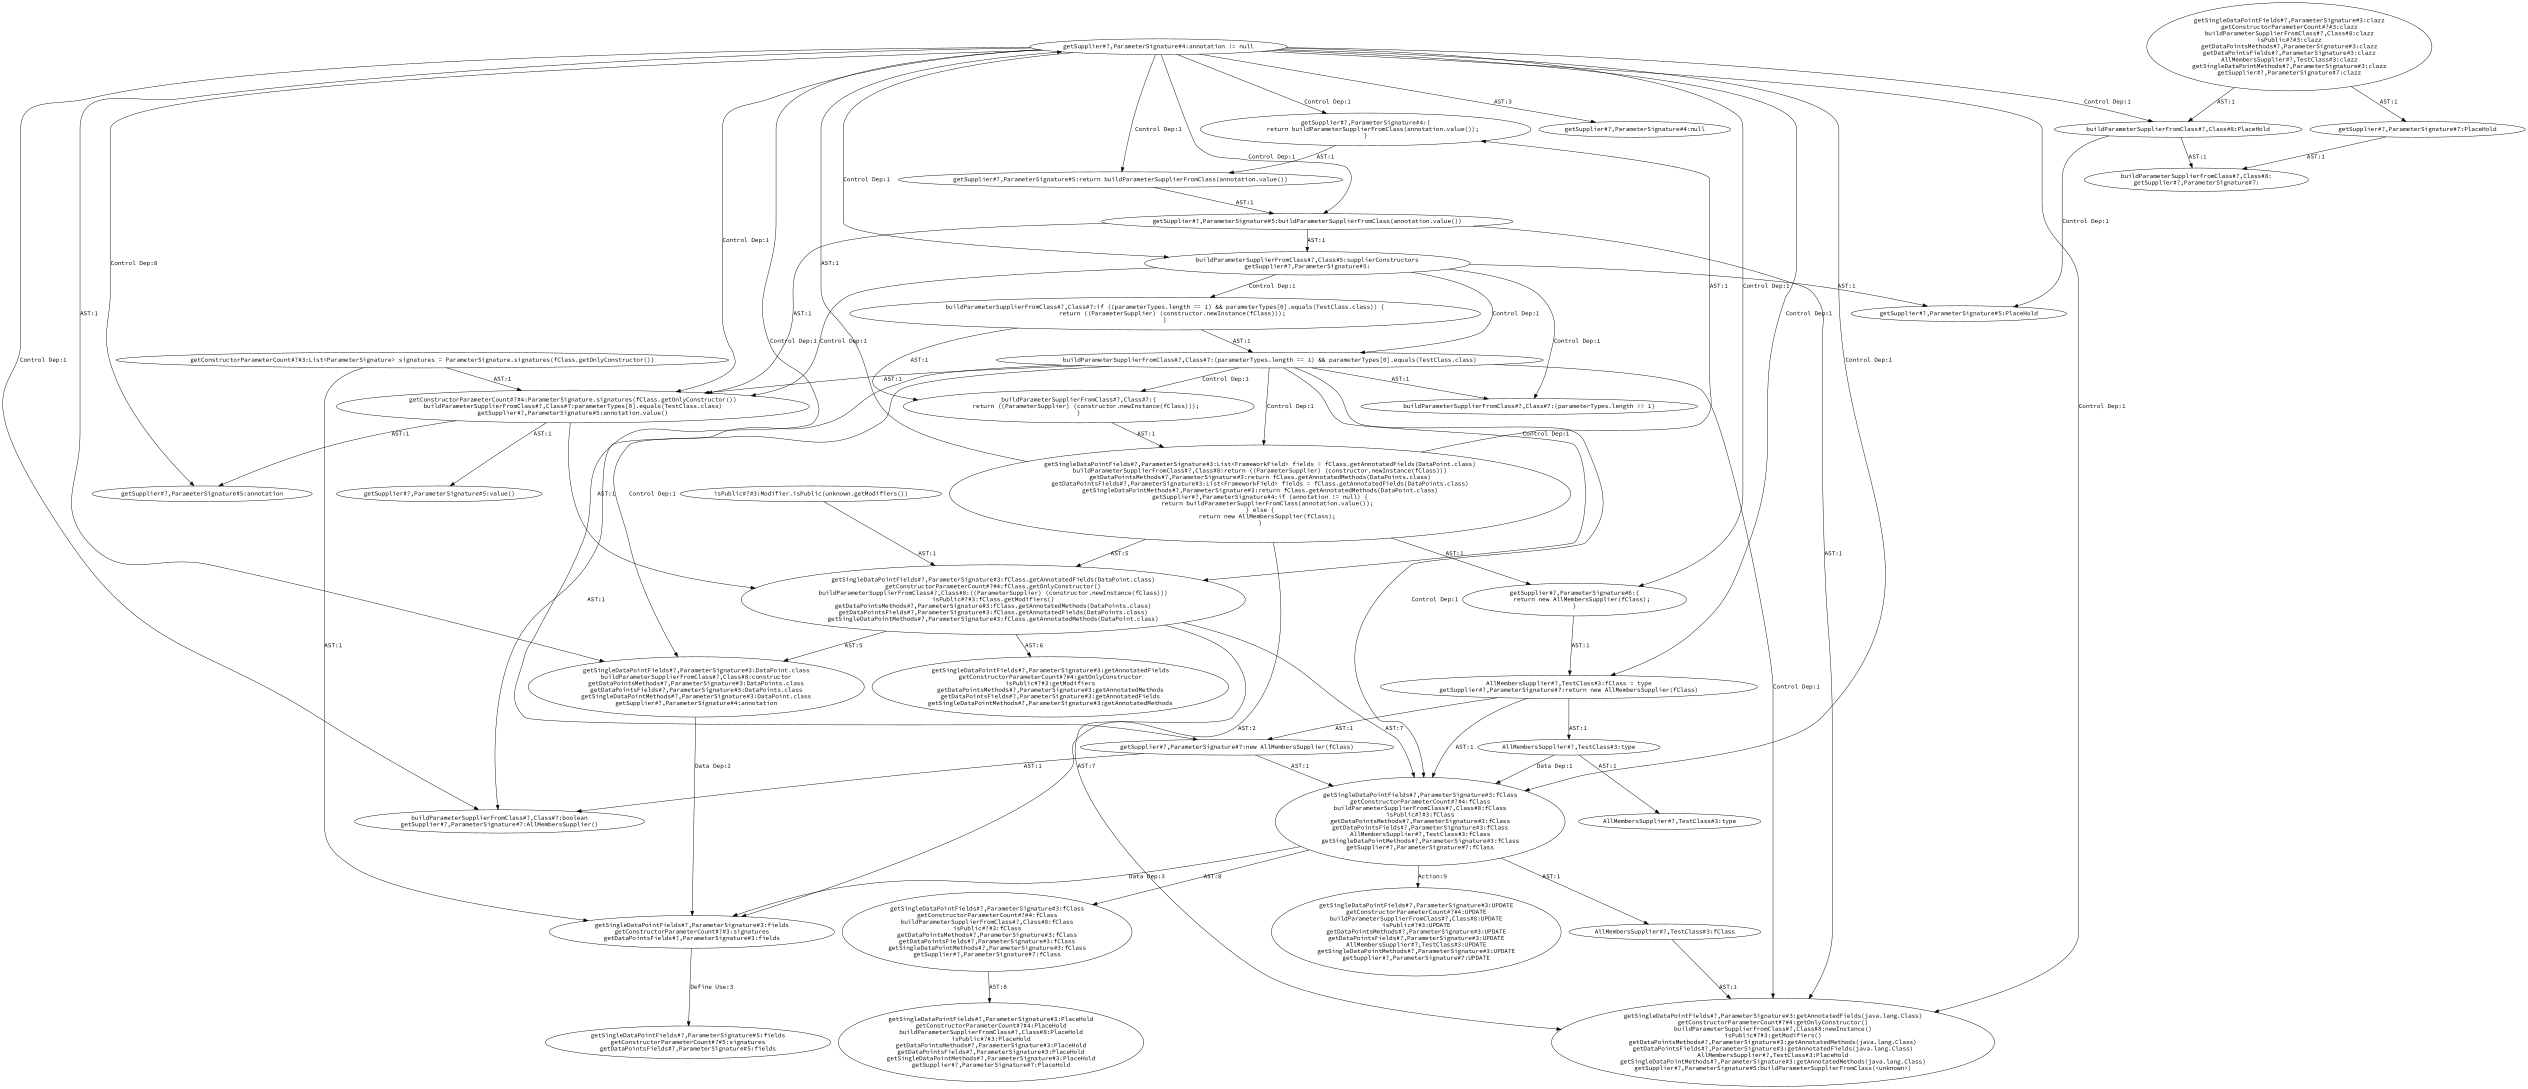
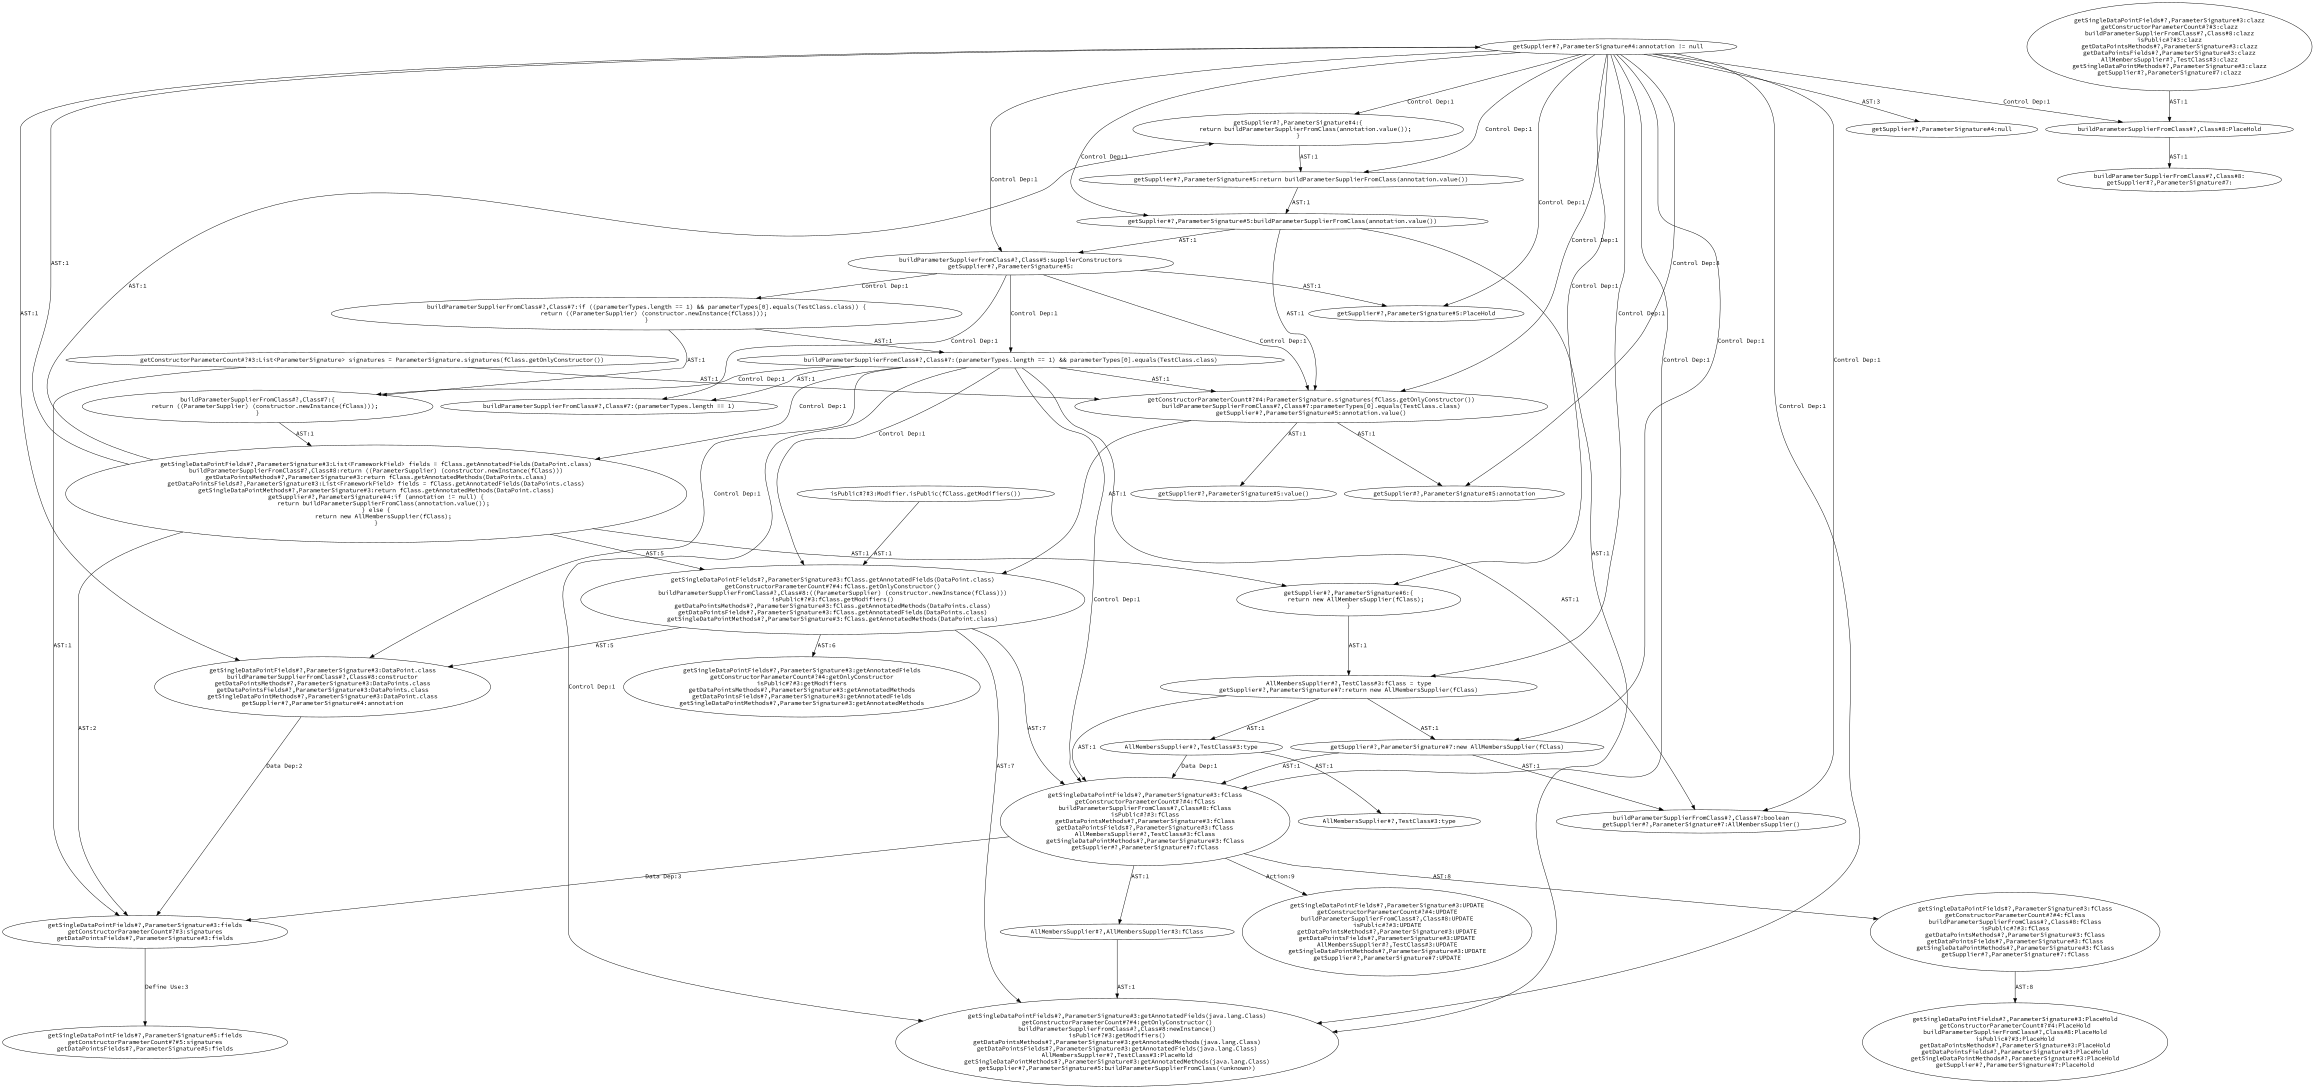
(2418, 129) -> none
(2062, 220) -> (1538, 192)
(811, 494) -> (926, 494)
(1665, 932) -> (1117, 932)
